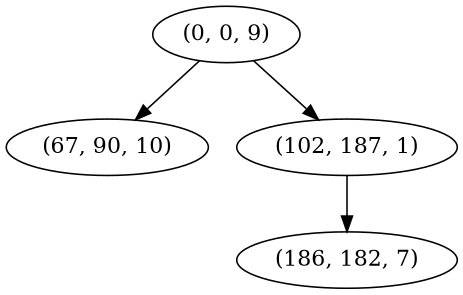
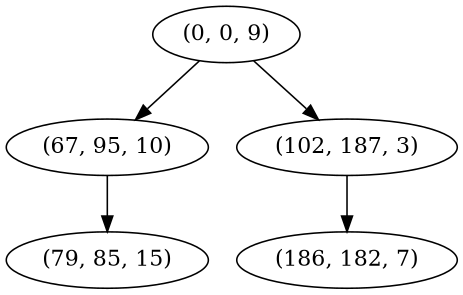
(107, 147) -> (107, 147)
(347, 147) -> (347, 147)
none -> (107, 260)
